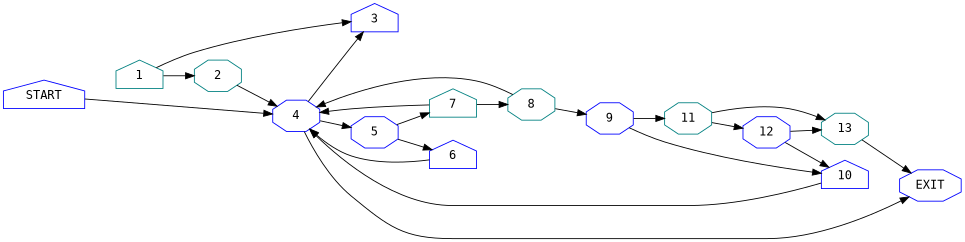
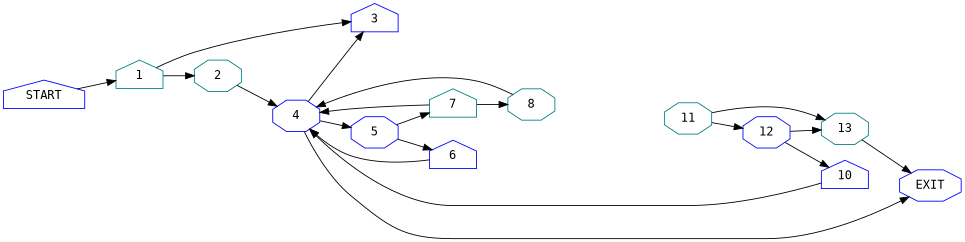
(174, 106) -> (92, 86)
(610, 118) -> none
